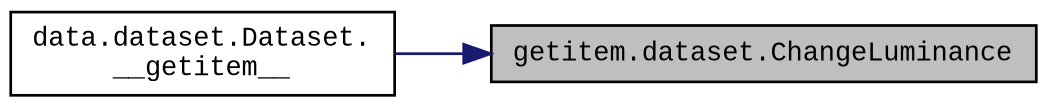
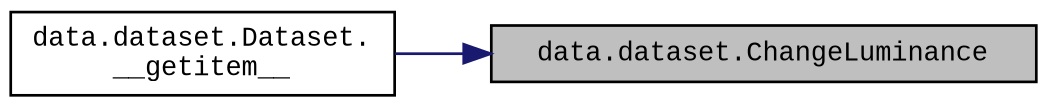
(764, 54) -> (764, 54)
